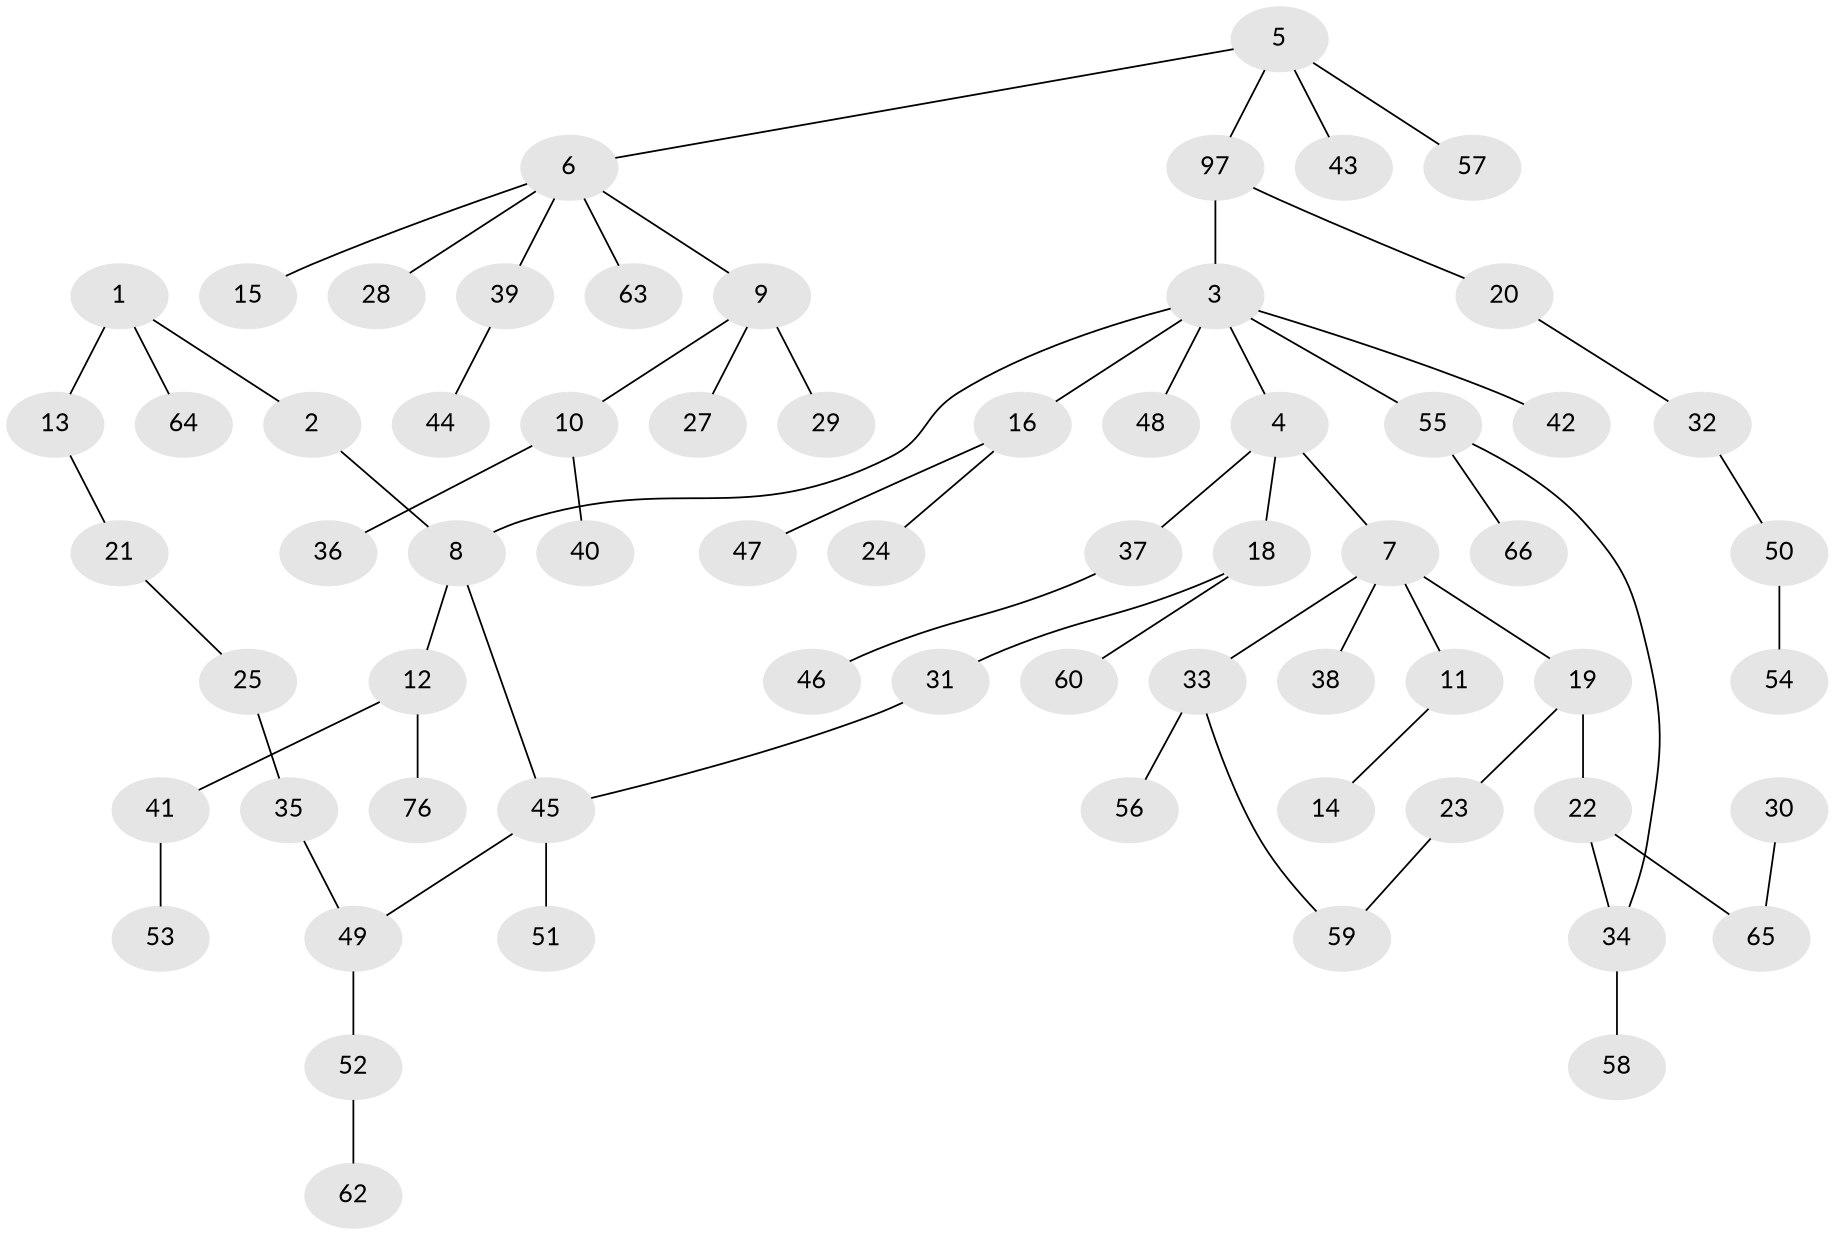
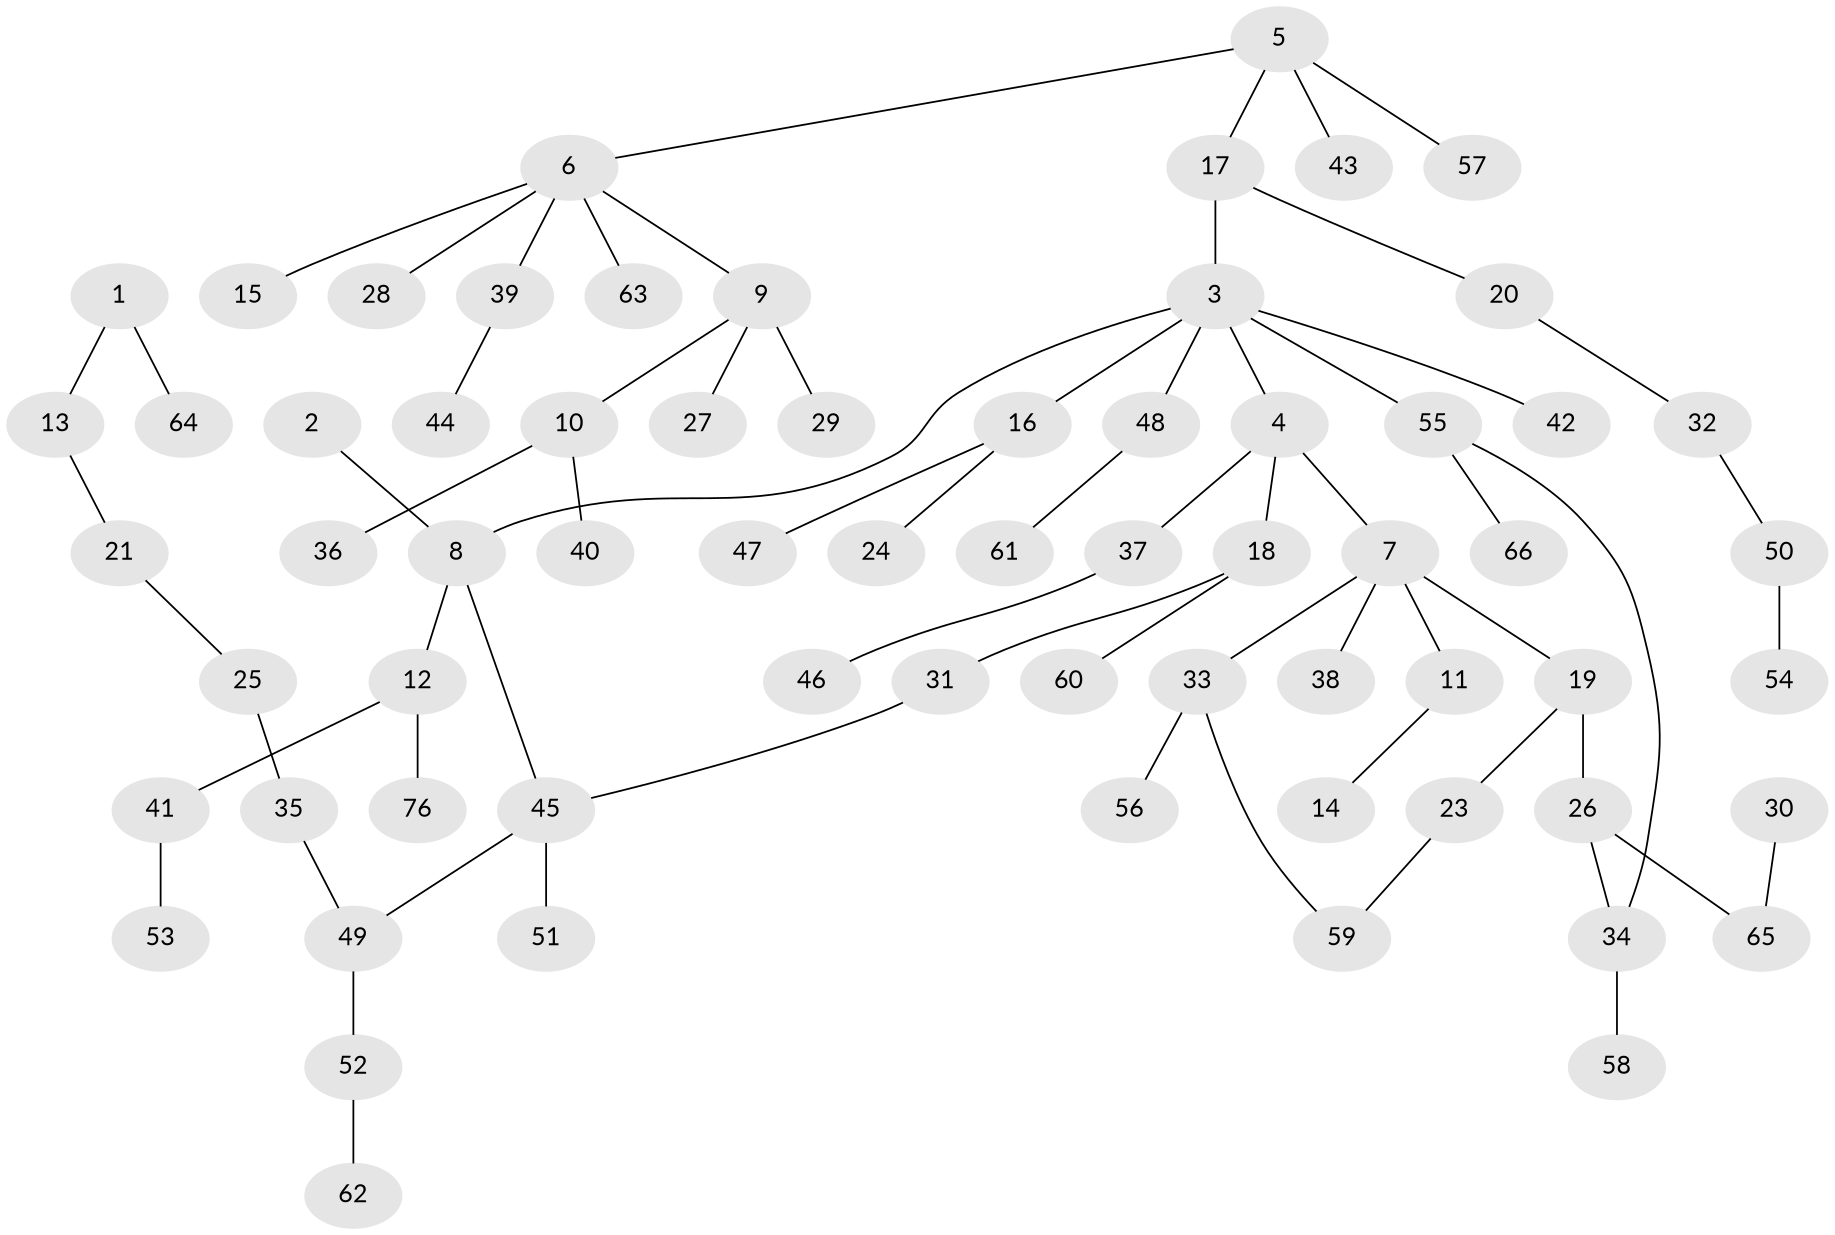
(1215, 168) -> (1215, 168)
(216, 361) -> none
none -> (1005, 553)
(1583, 810) -> (1583, 810)
